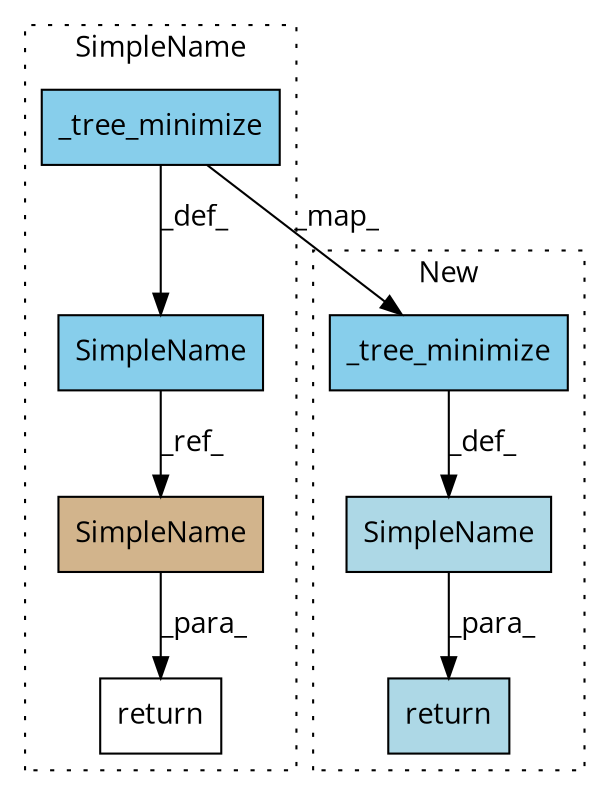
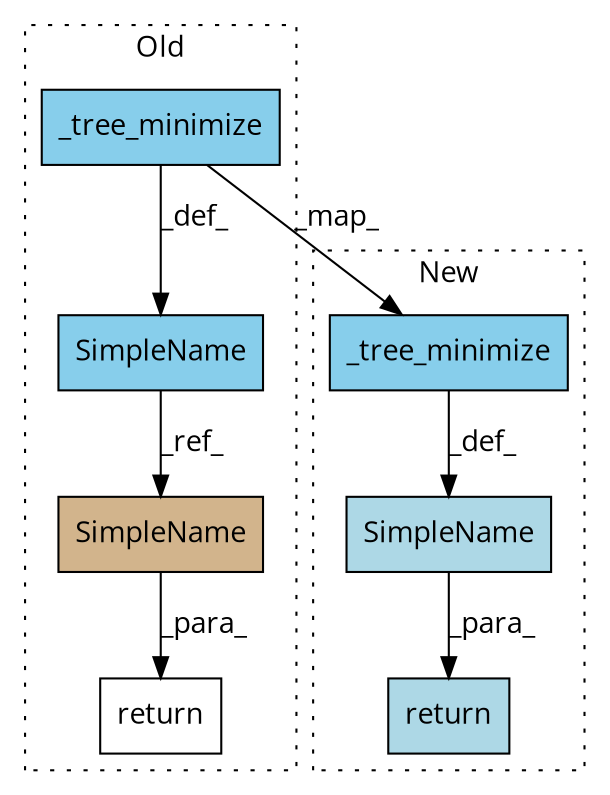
(161, 49) -> (161, 49)
